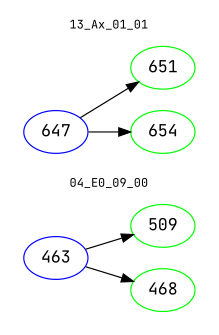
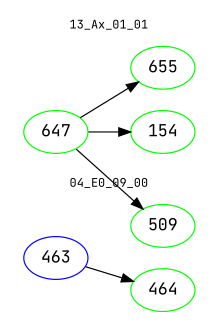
(163, 68) -> (163, 68)
(56, 132) -> (56, 132)
(163, 132) -> (163, 132)
(104, 244) -> (111, 180)
(163, 290) -> (163, 290)
